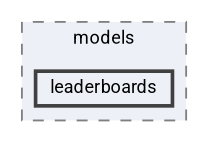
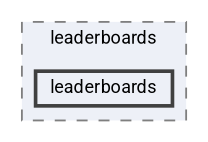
(104, 39) -> (104, 39)
